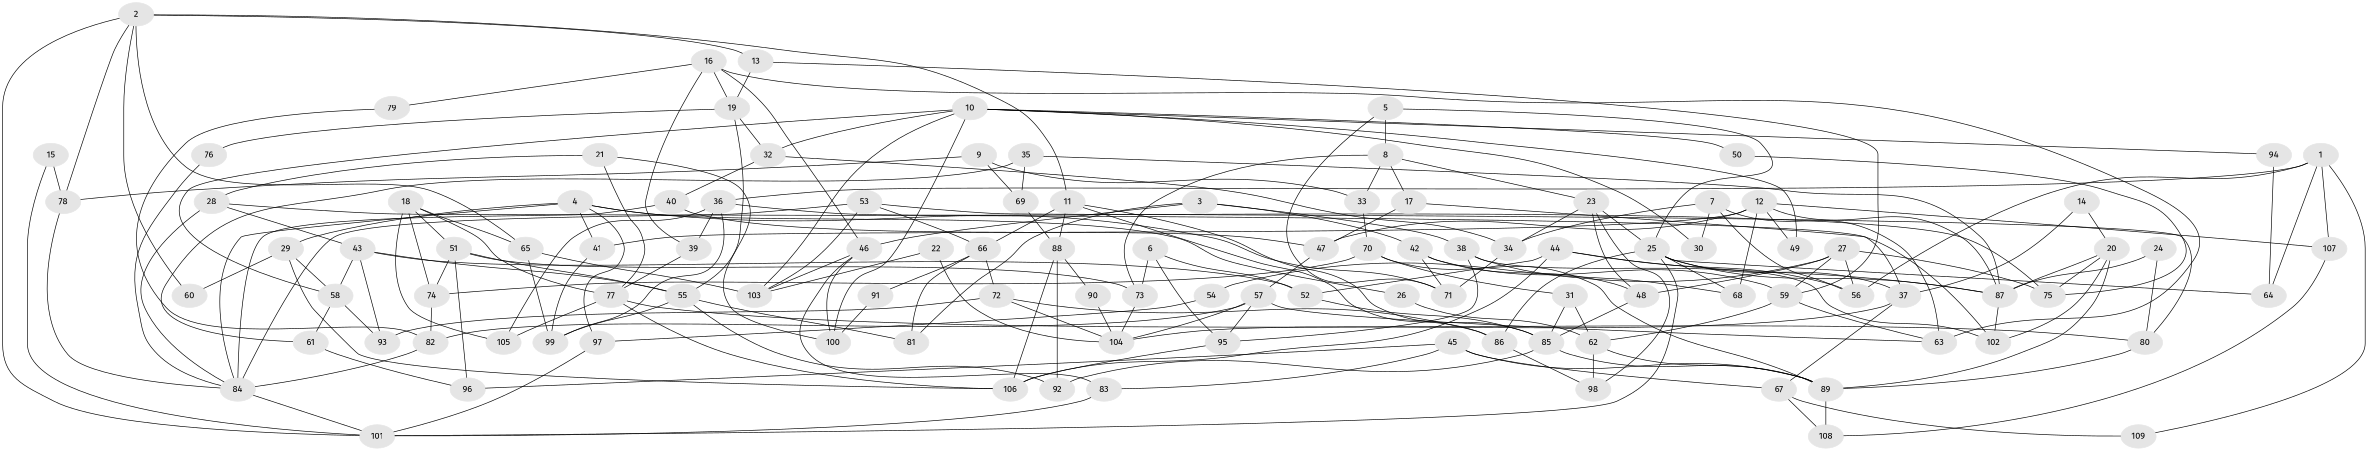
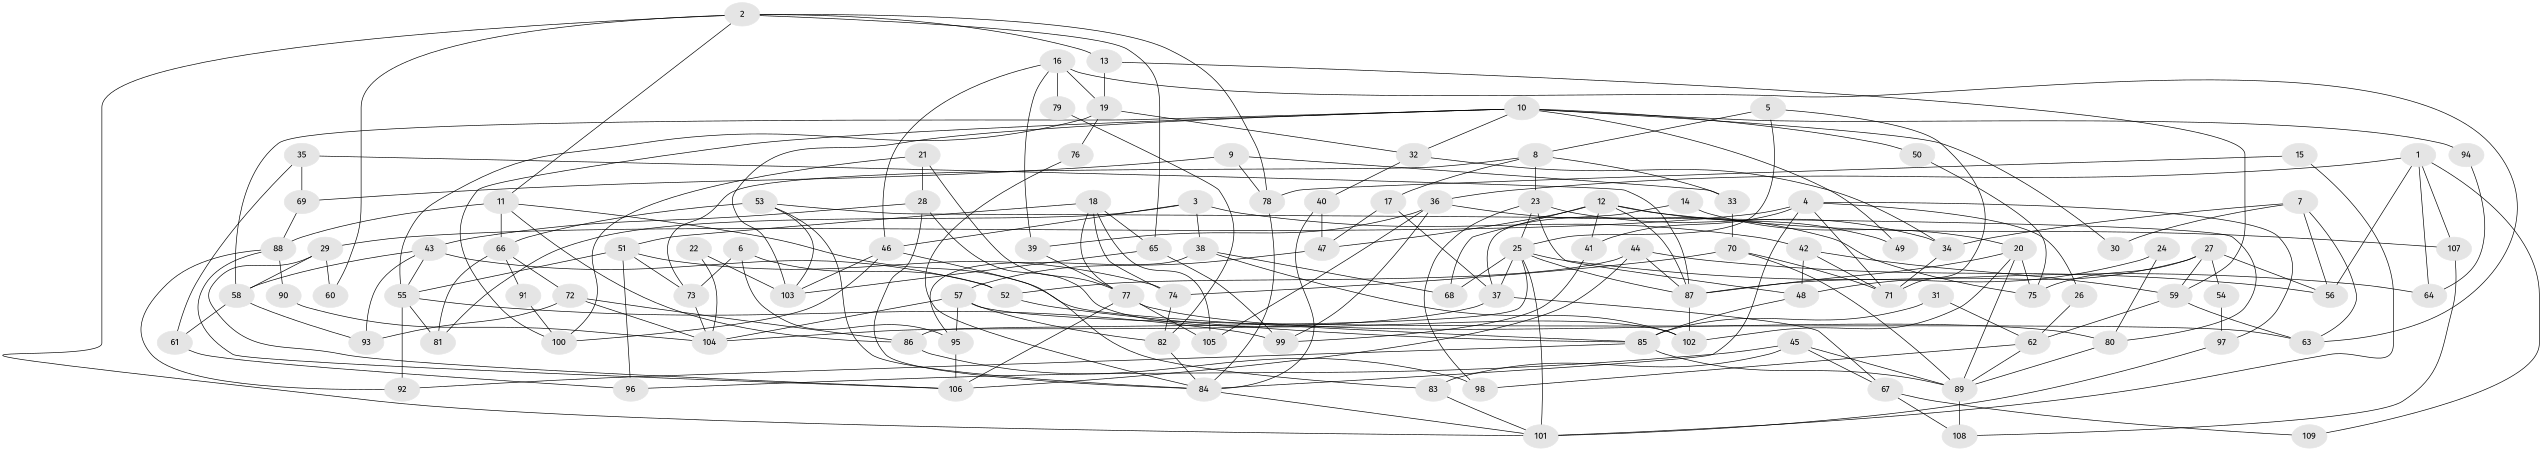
(1462, 279) -> (1828, 273)
